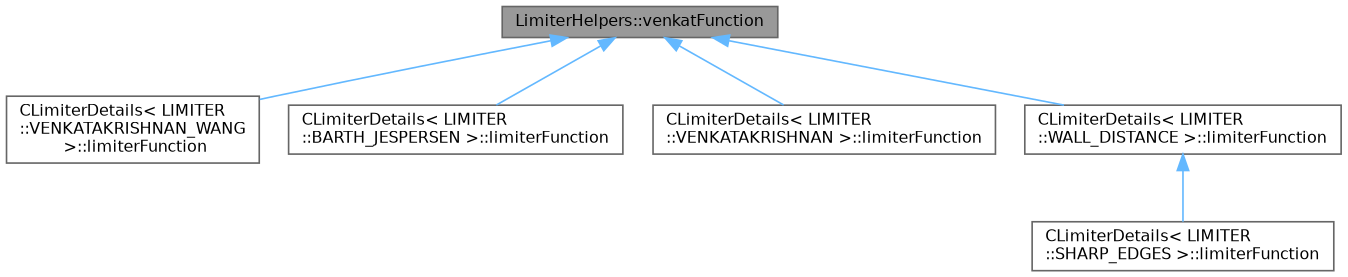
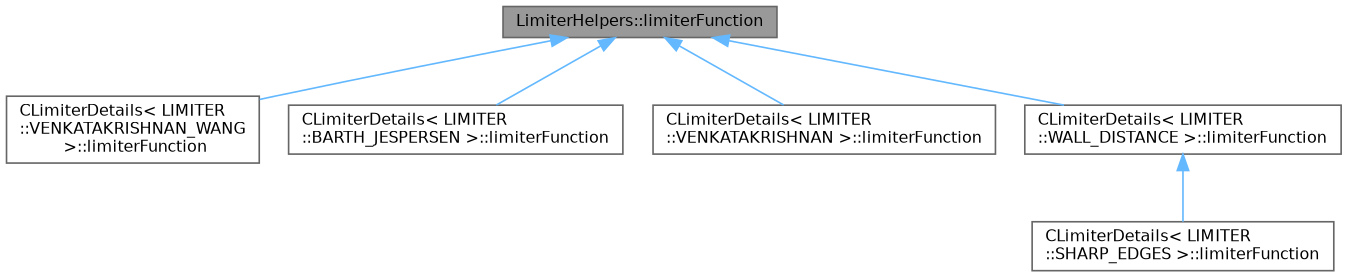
(640, 22) -> (640, 22)
